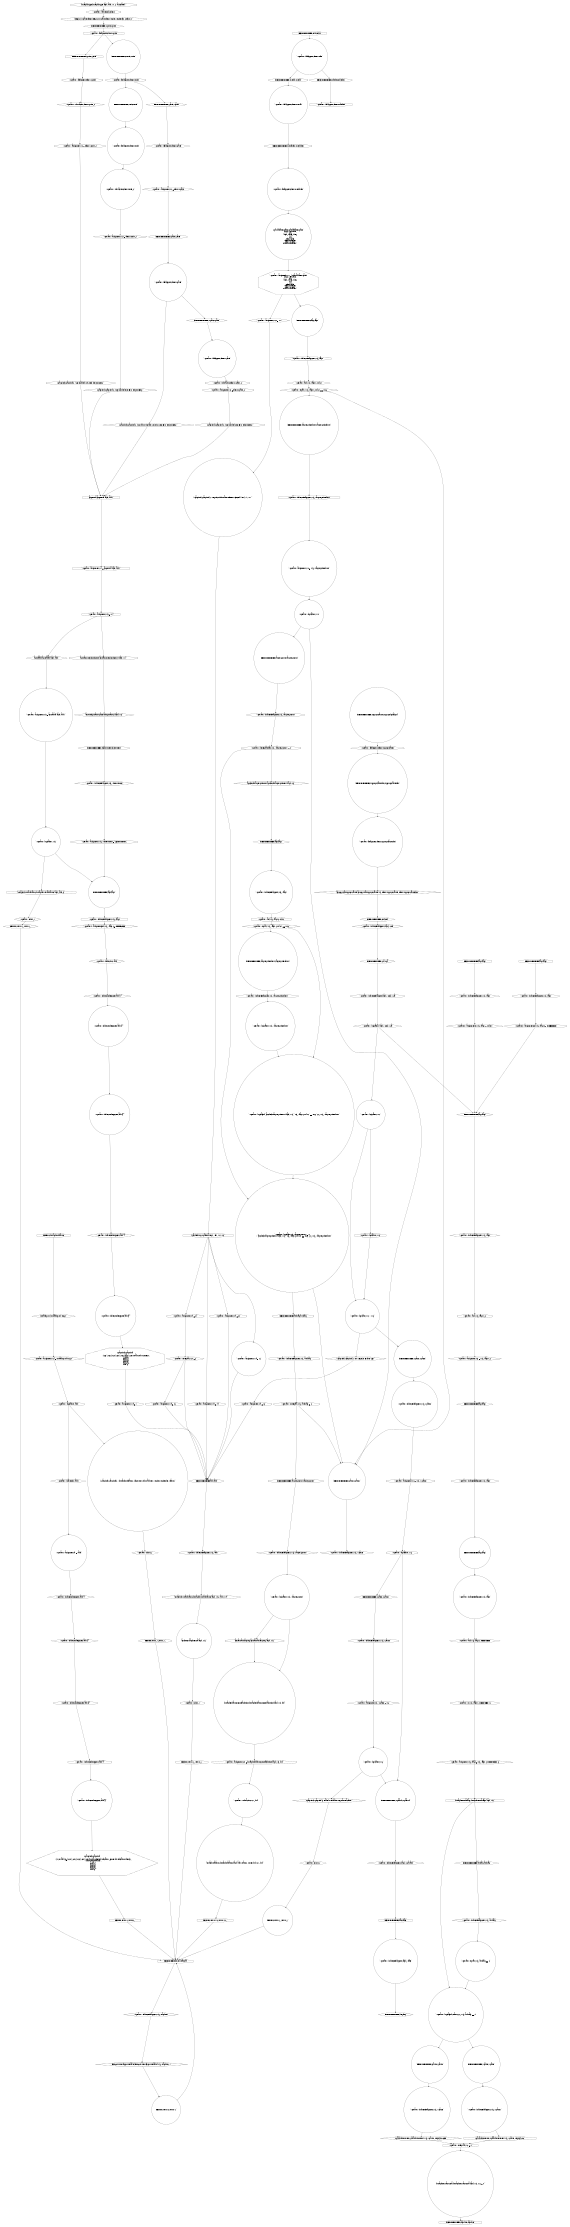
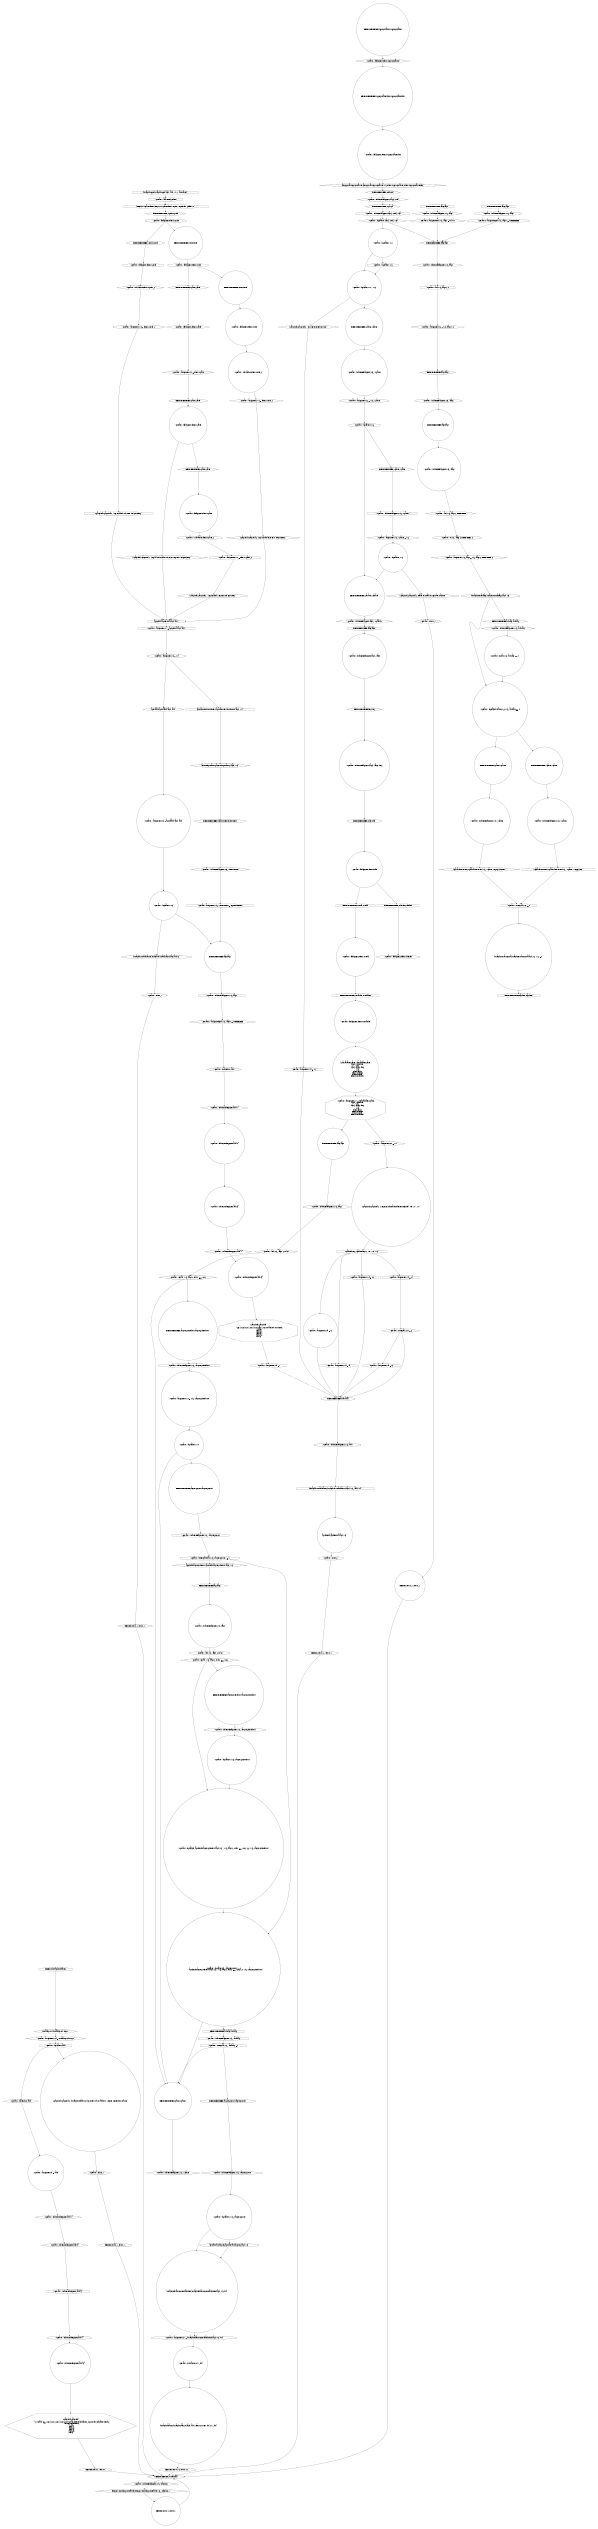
(378, 715) -> (383, 29)
none -> (364, 766)
